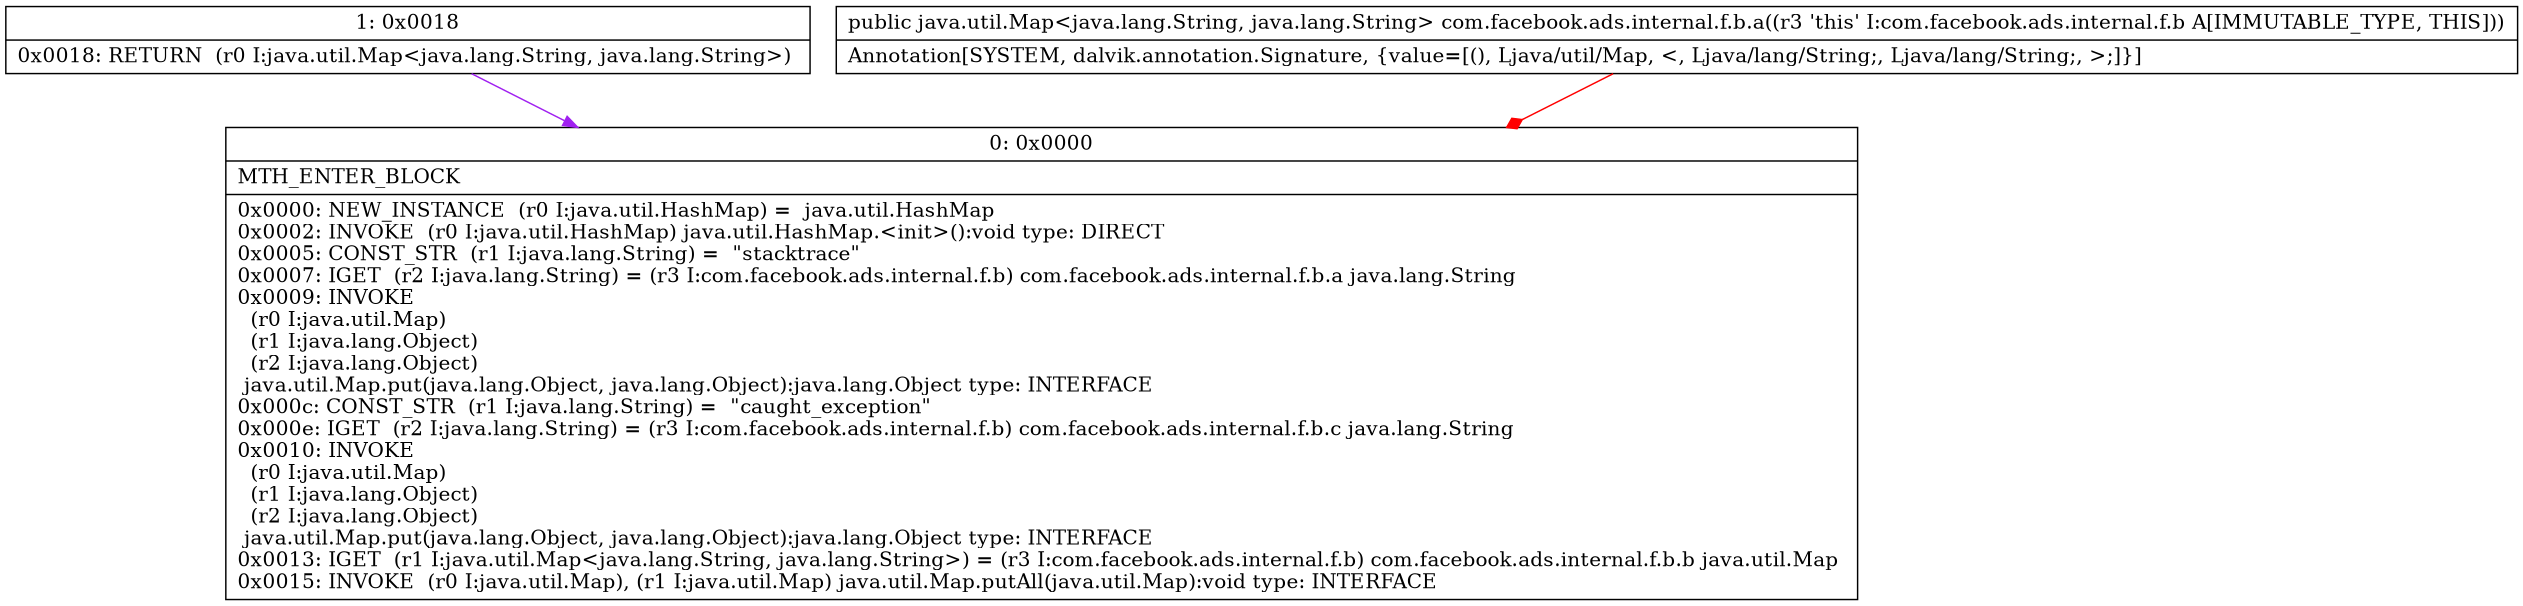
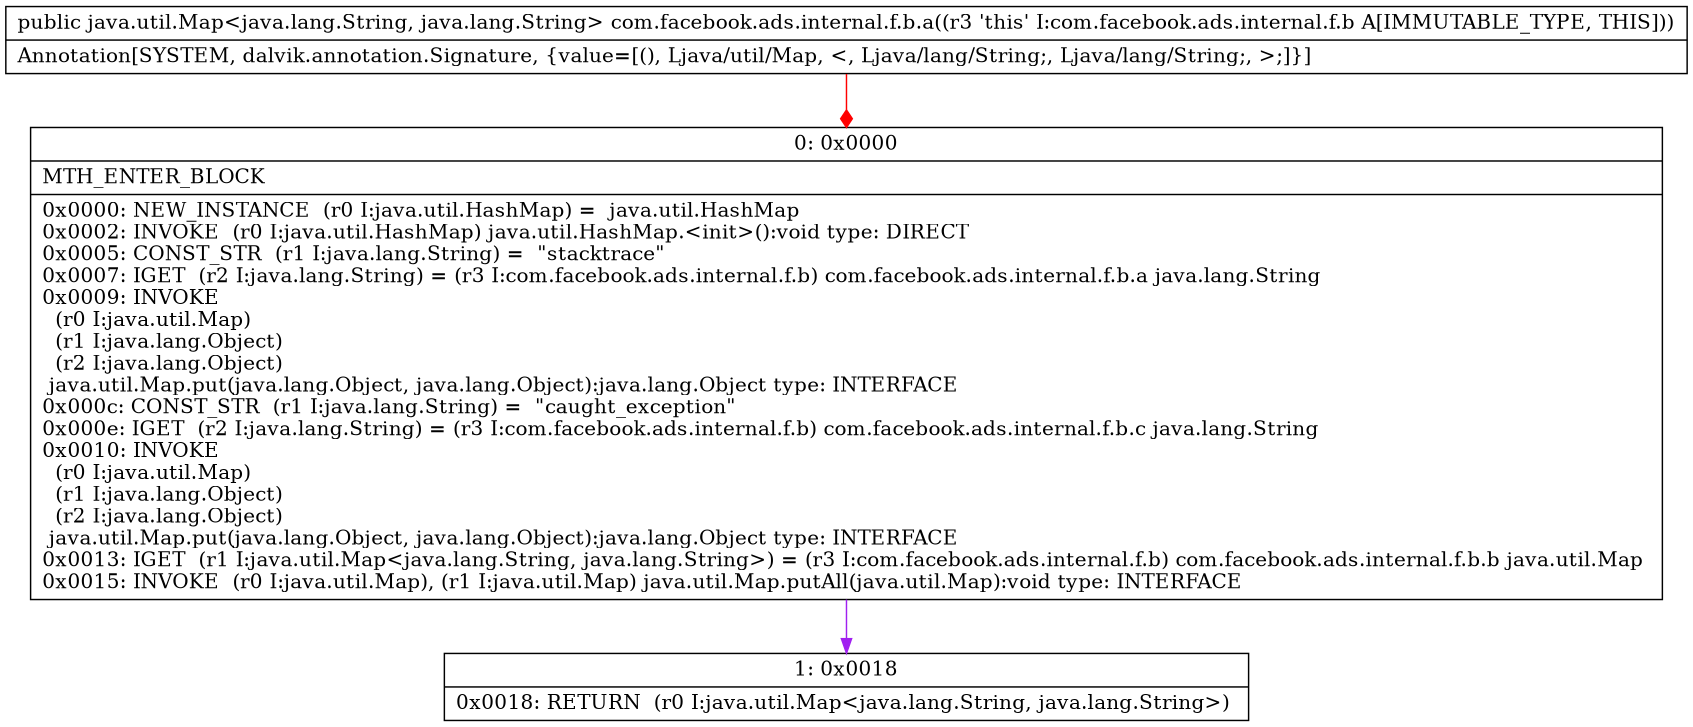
(518, 97) -> (846, 619)
